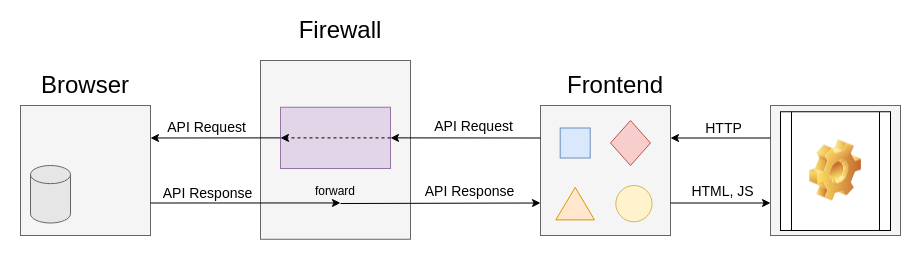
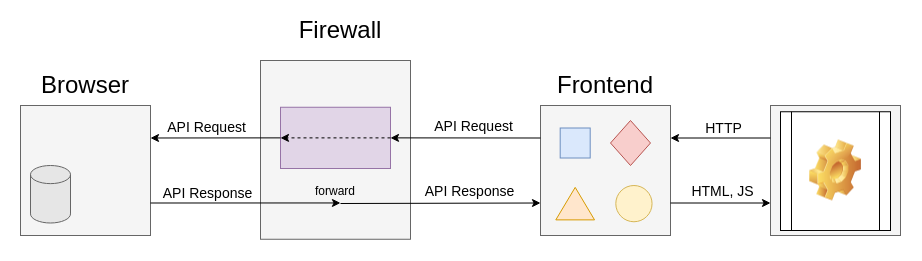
(616, 86) -> (606, 86)
